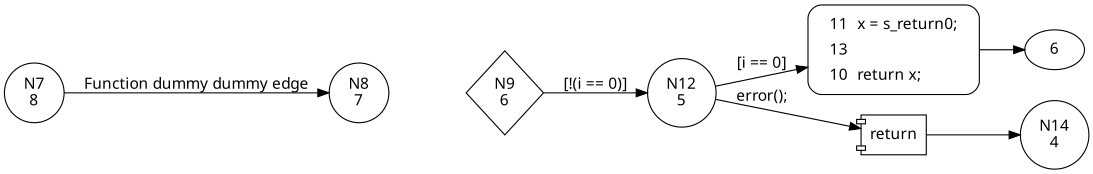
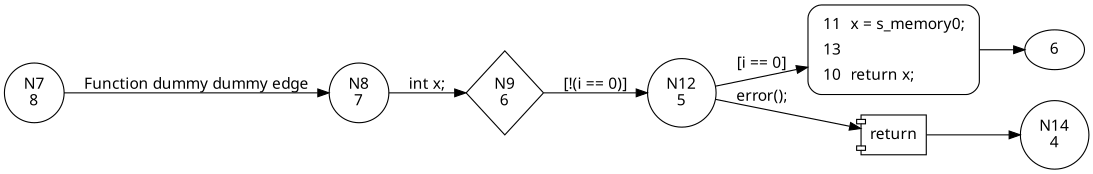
(907, 24) -> (908, 24)
none -> (422, 93)
